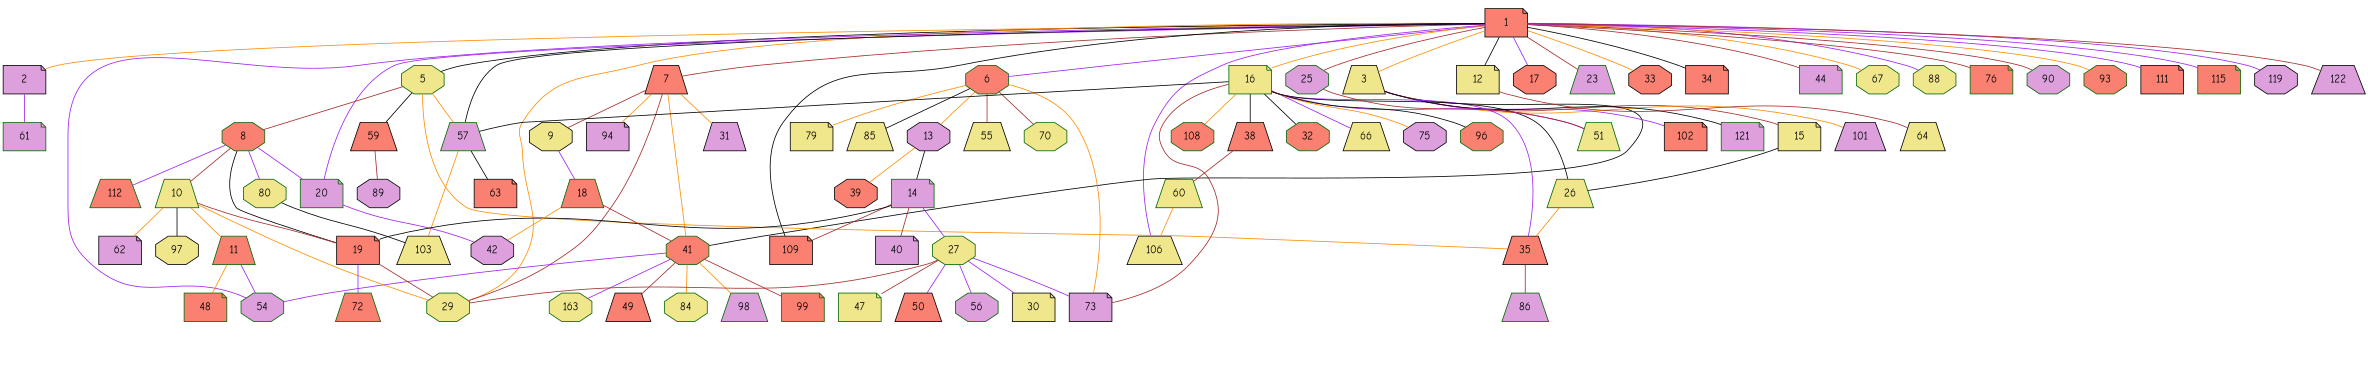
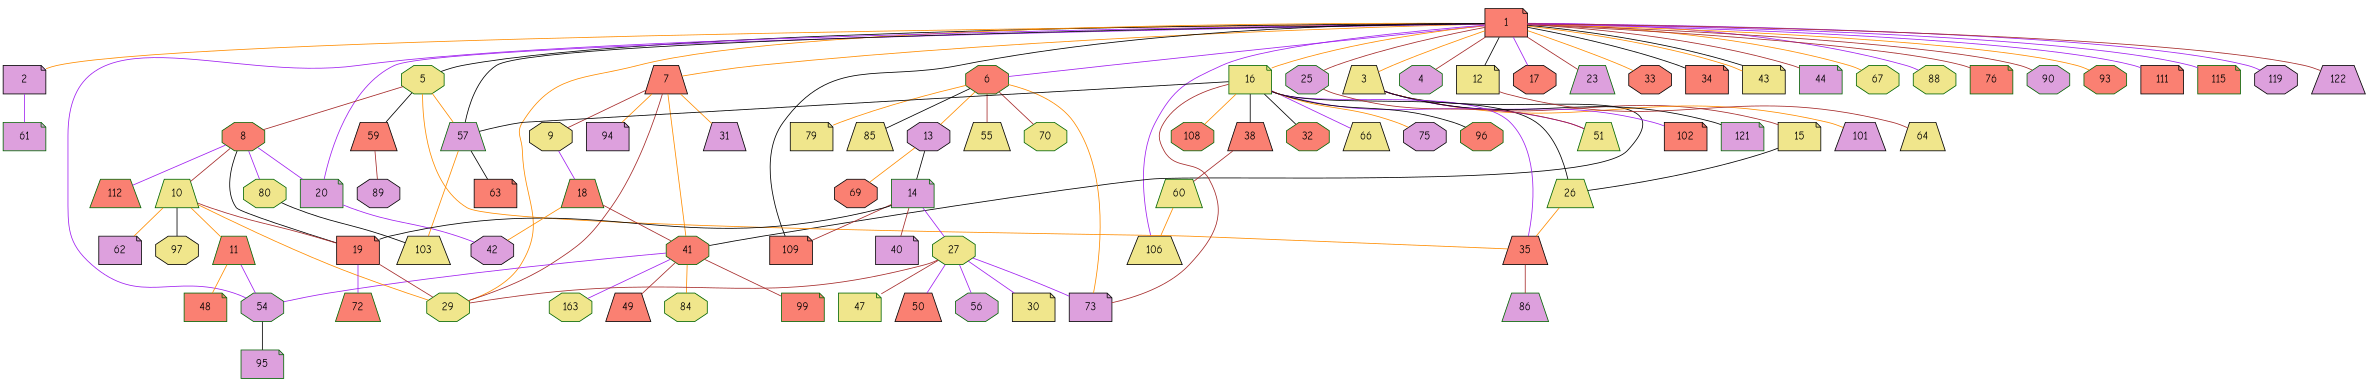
(1083, 41) -> (1083, 41)
none -> (1421, 80)
none -> (1764, 80)
(856, 193) -> (856, 193)
(744, 307) -> none
none -> (262, 364)
